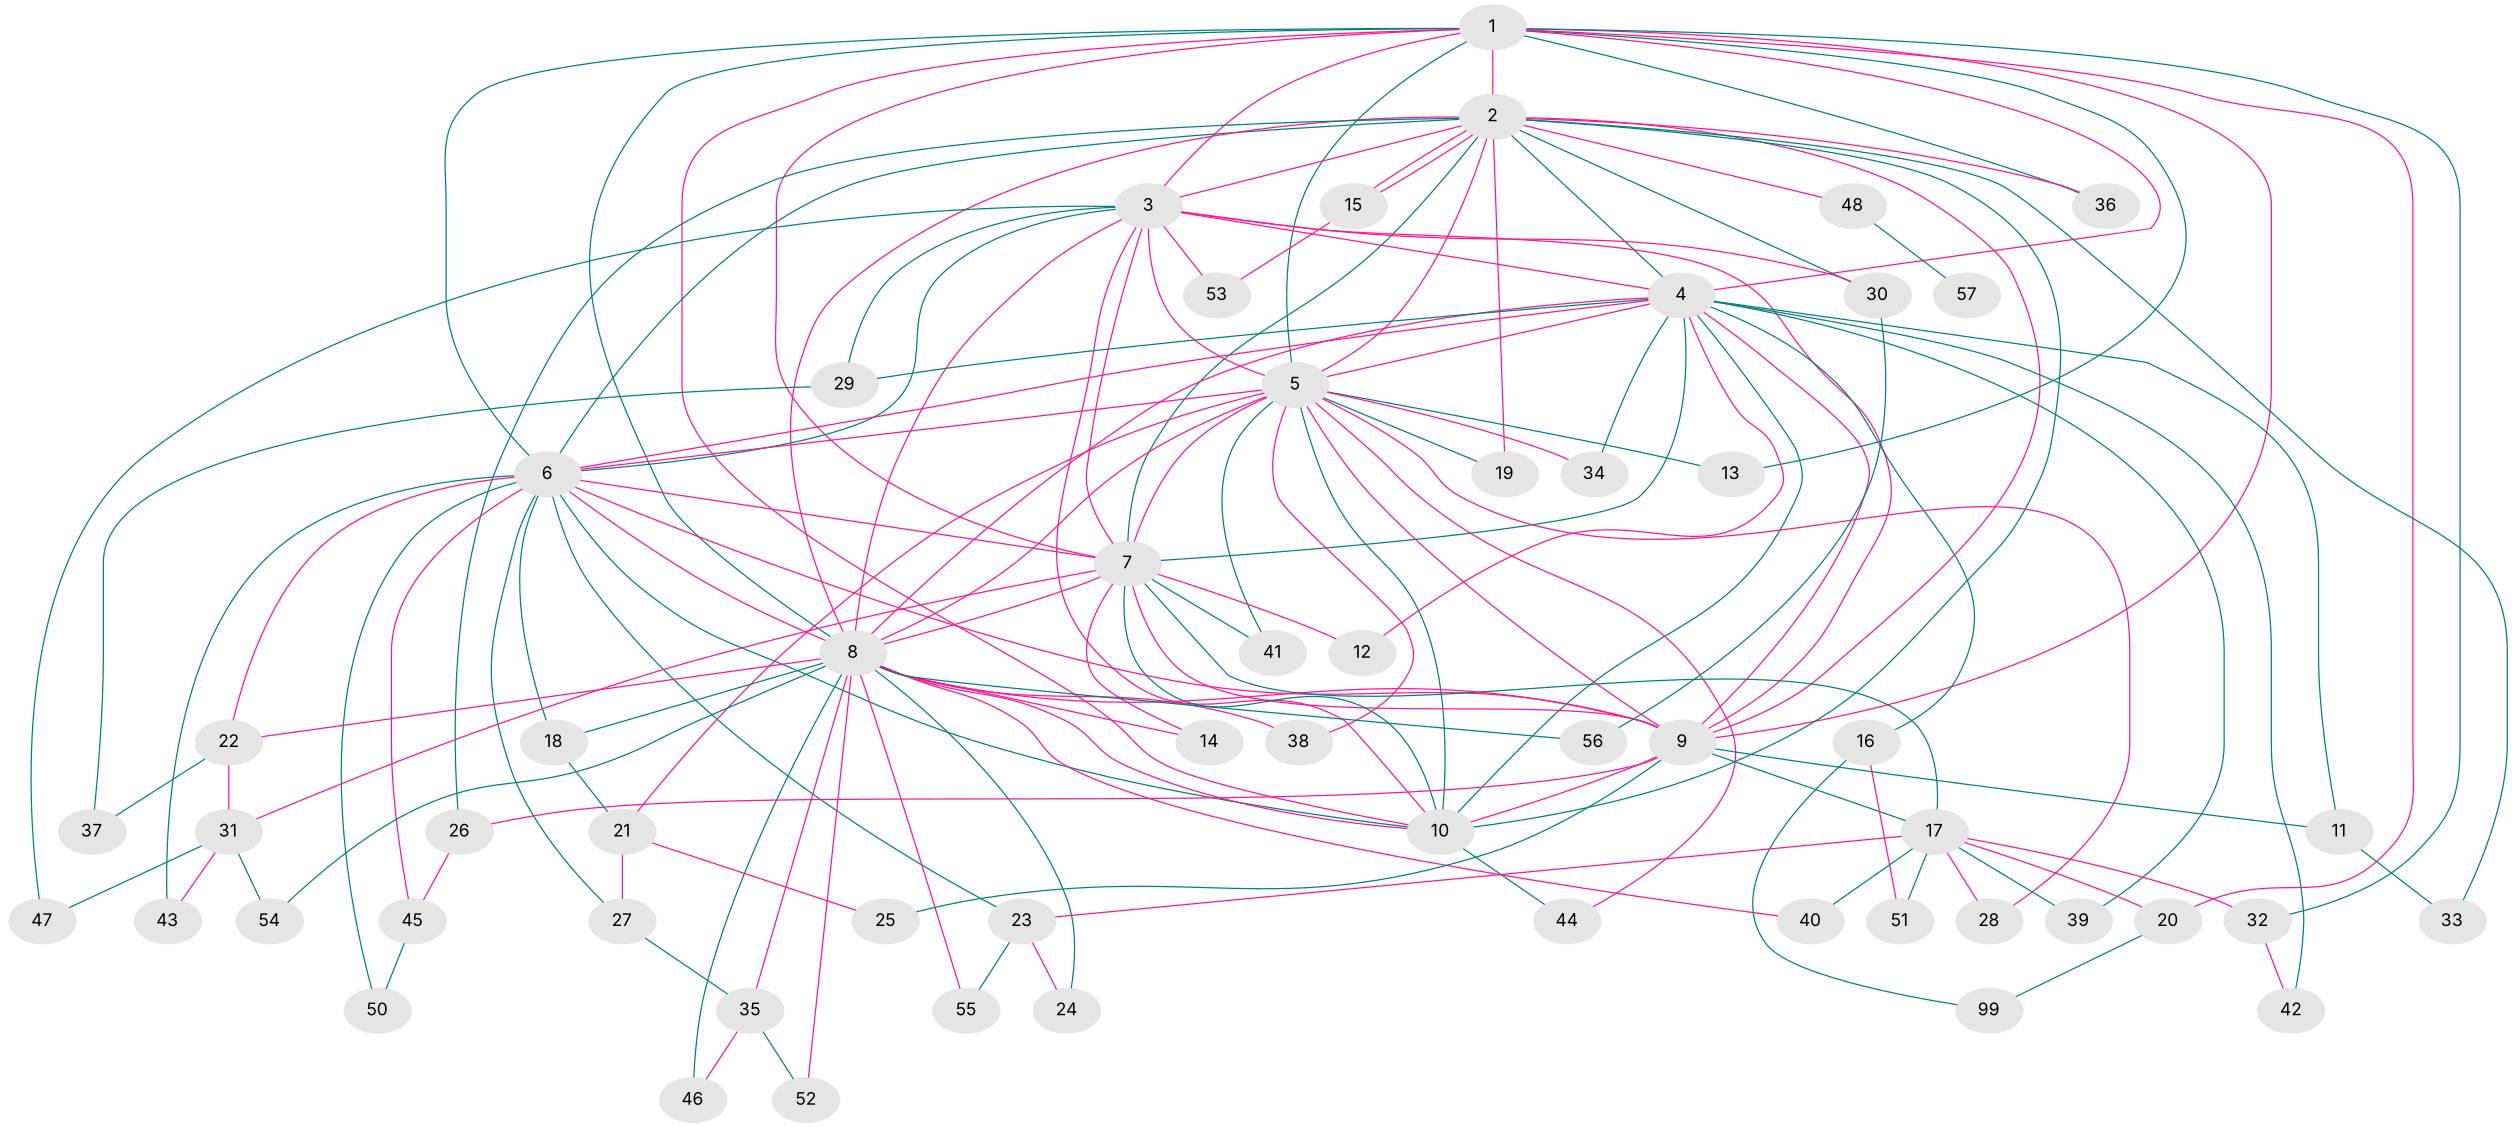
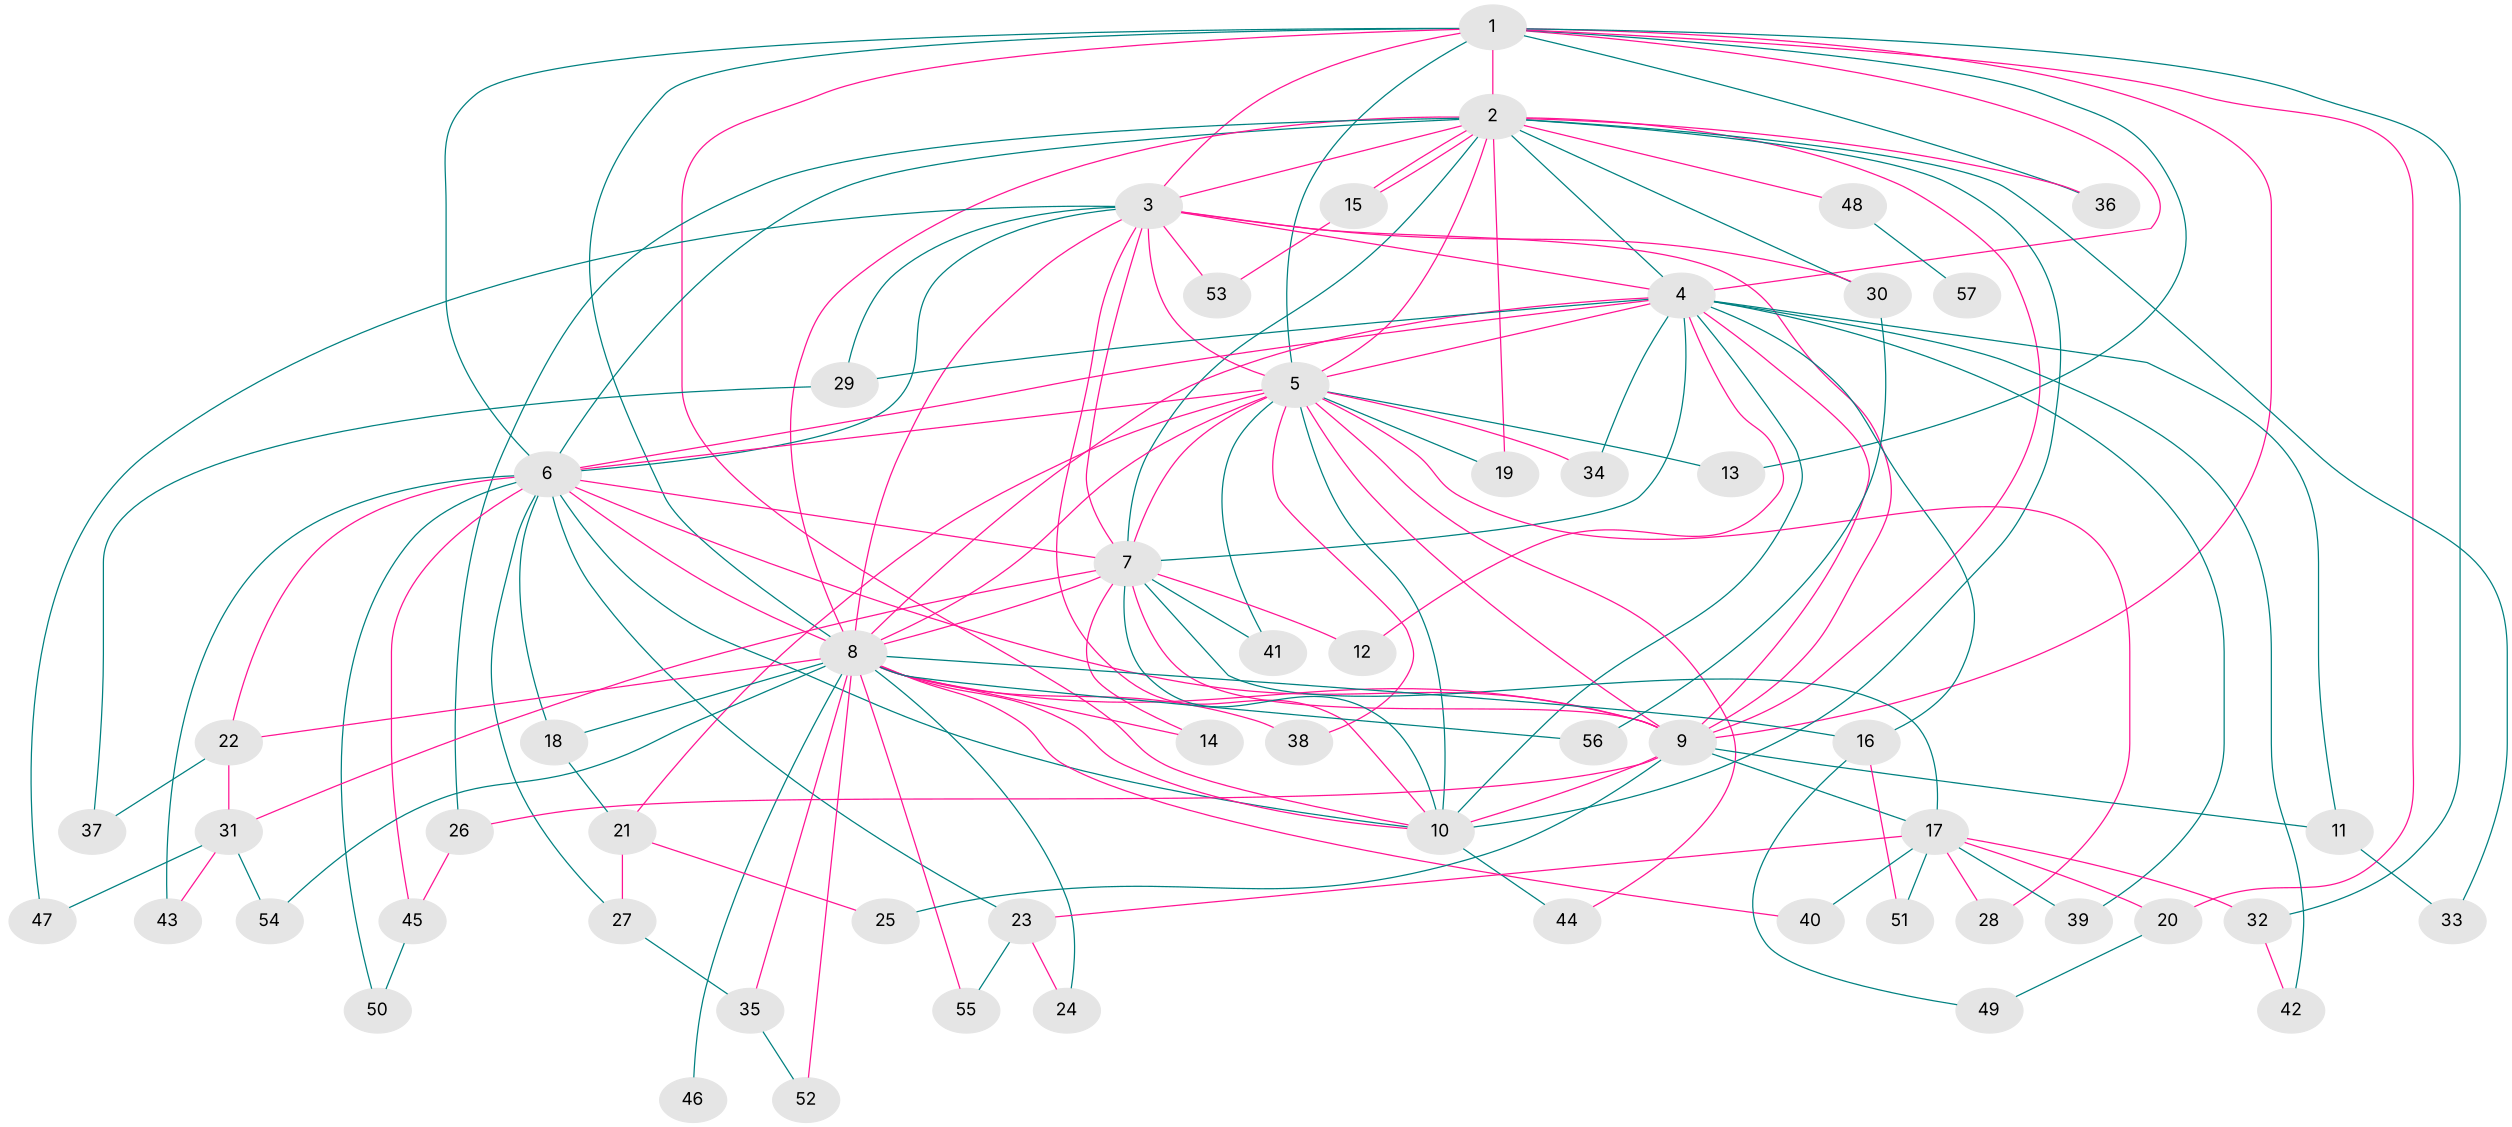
(834, 136) -> none
none -> (1219, 679)
(1990, 1011) -> (1990, 1011)
(722, 1055) -> none
